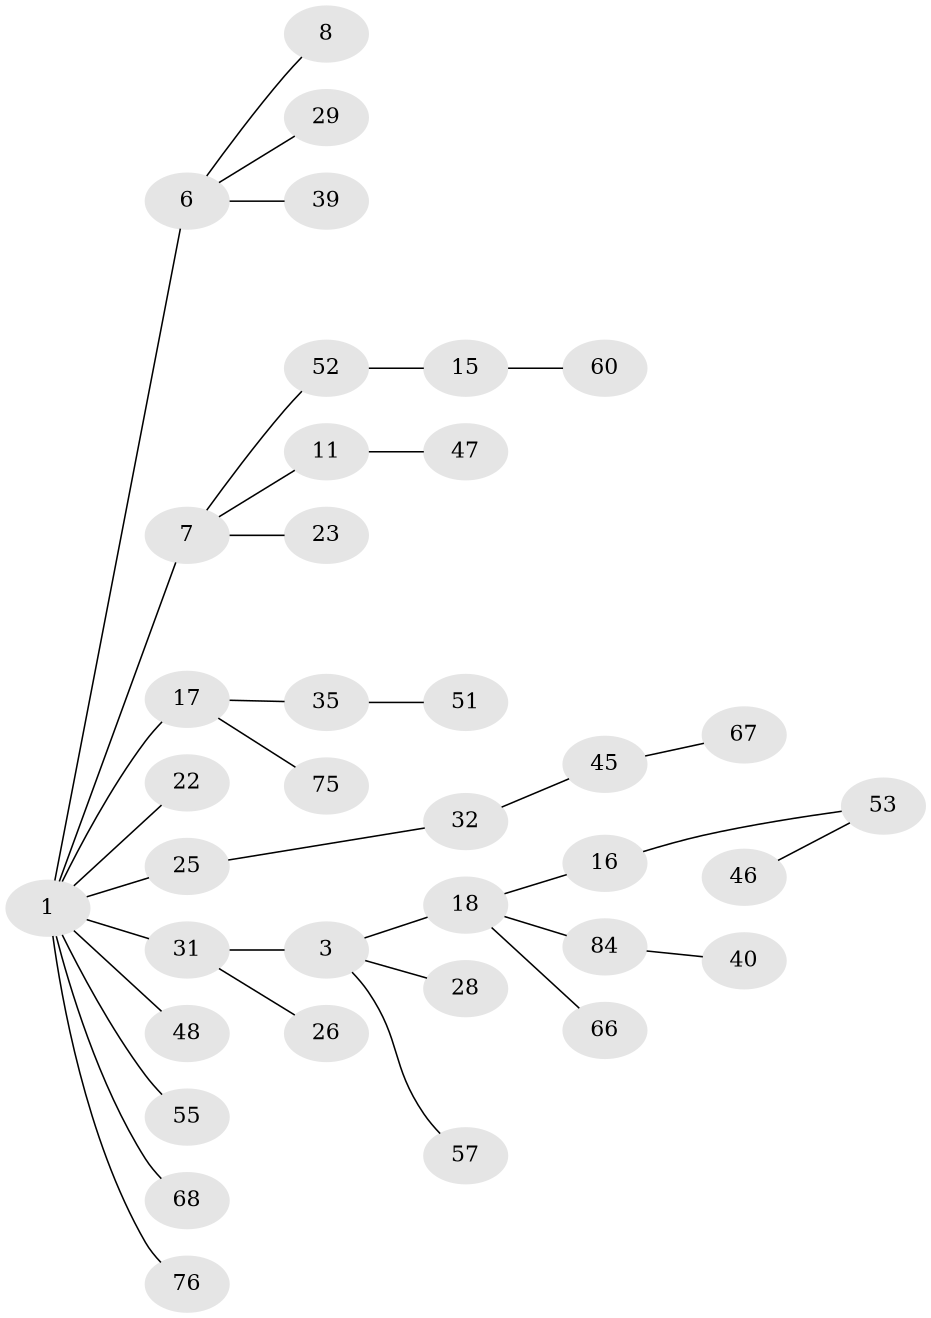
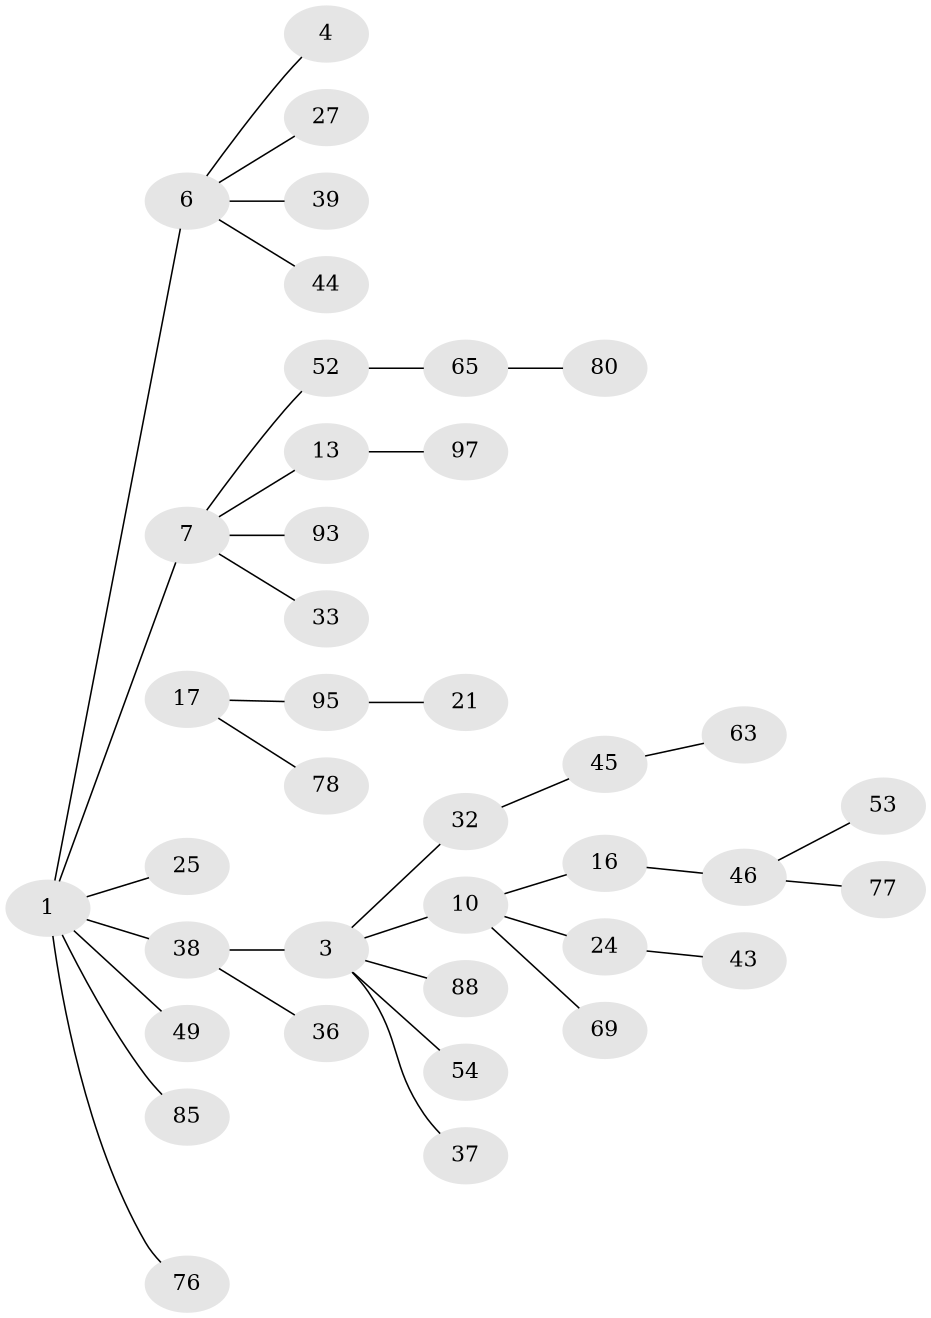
(326, 34) -> (326, 34)
(326, 118) -> (326, 118)
none -> (326, 285)
(466, 368) -> (466, 368)
(605, 368) -> (605, 368)
(326, 452) -> (326, 452)
(466, 452) -> (466, 452)
(326, 535) -> (326, 535)
none -> (326, 619)
(326, 702) -> (326, 702)
(466, 702) -> (466, 702)
(744, 735) -> (744, 735)
(187, 783) -> none
(326, 786) -> (326, 786)
(107, 799) -> none
(742, 827) -> (675, 870)
(326, 844) -> (396, 886)
none -> (883, 890)
(466, 905) -> (466, 905)
(605, 947) -> (605, 947)
(187, 950) -> (187, 950)
(744, 961) -> (744, 961)
(466, 989) -> (466, 989)
(605, 1030) -> (605, 1030)
(187, 1034) -> (187, 1034)
(326, 1034) -> (326, 1034)
none -> (466, 1072)
(187, 1117) -> (187, 1117)
(466, 1156) -> (466, 1156)
(187, 1201) -> none
